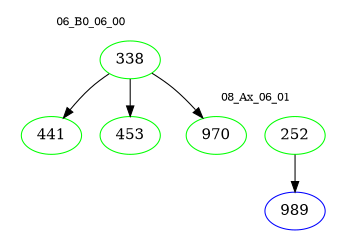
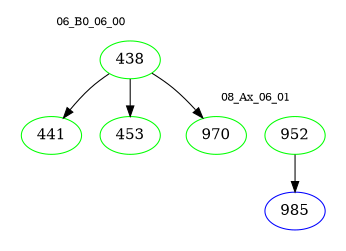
(130, 60) -> (130, 60)
(295, 135) -> (295, 135)
(295, 211) -> (295, 211)
